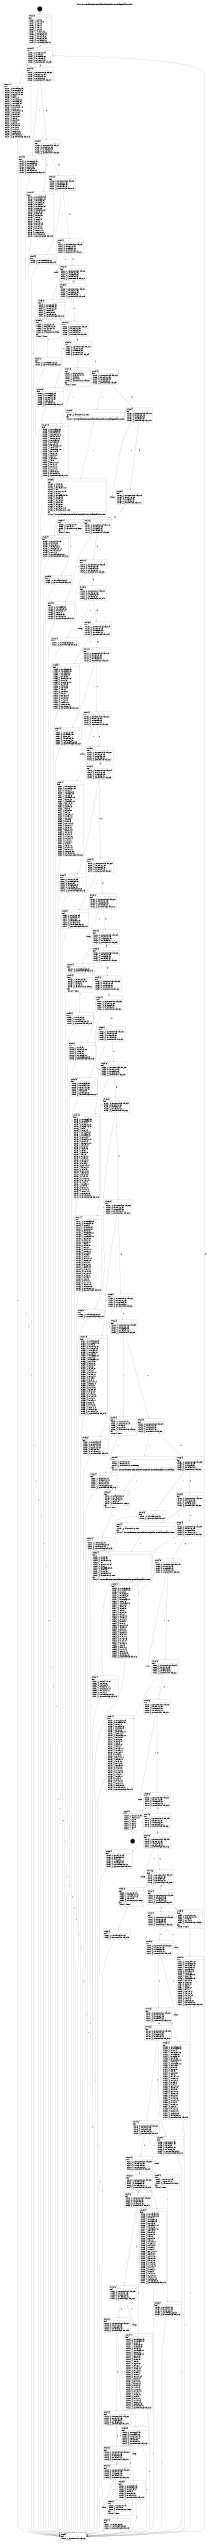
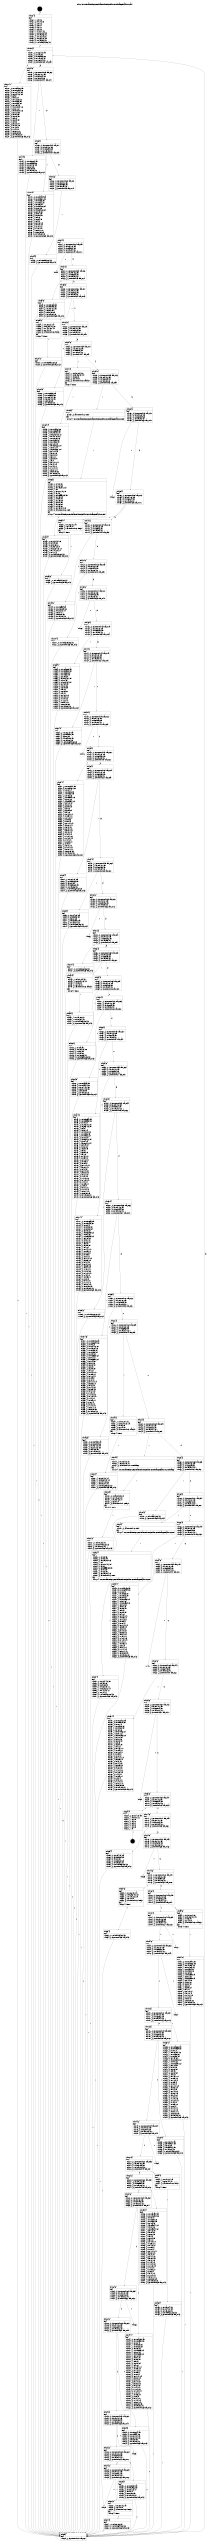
(66, 214) -> none
